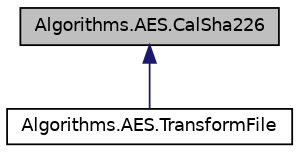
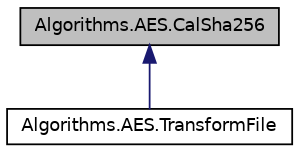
(150, 27) -> (150, 27)
